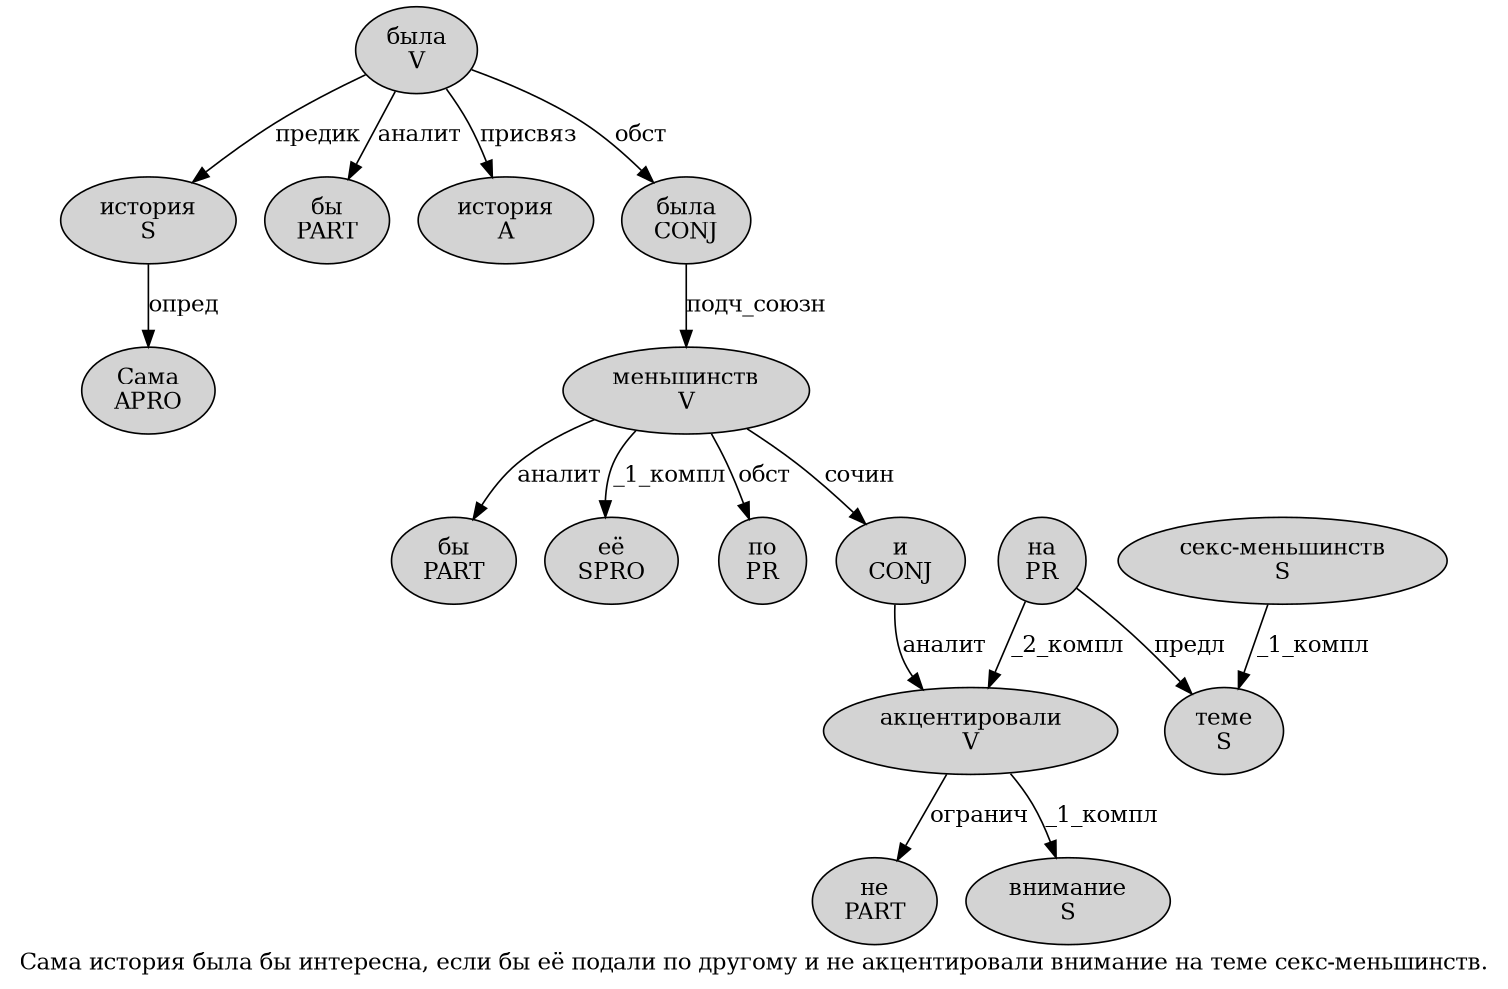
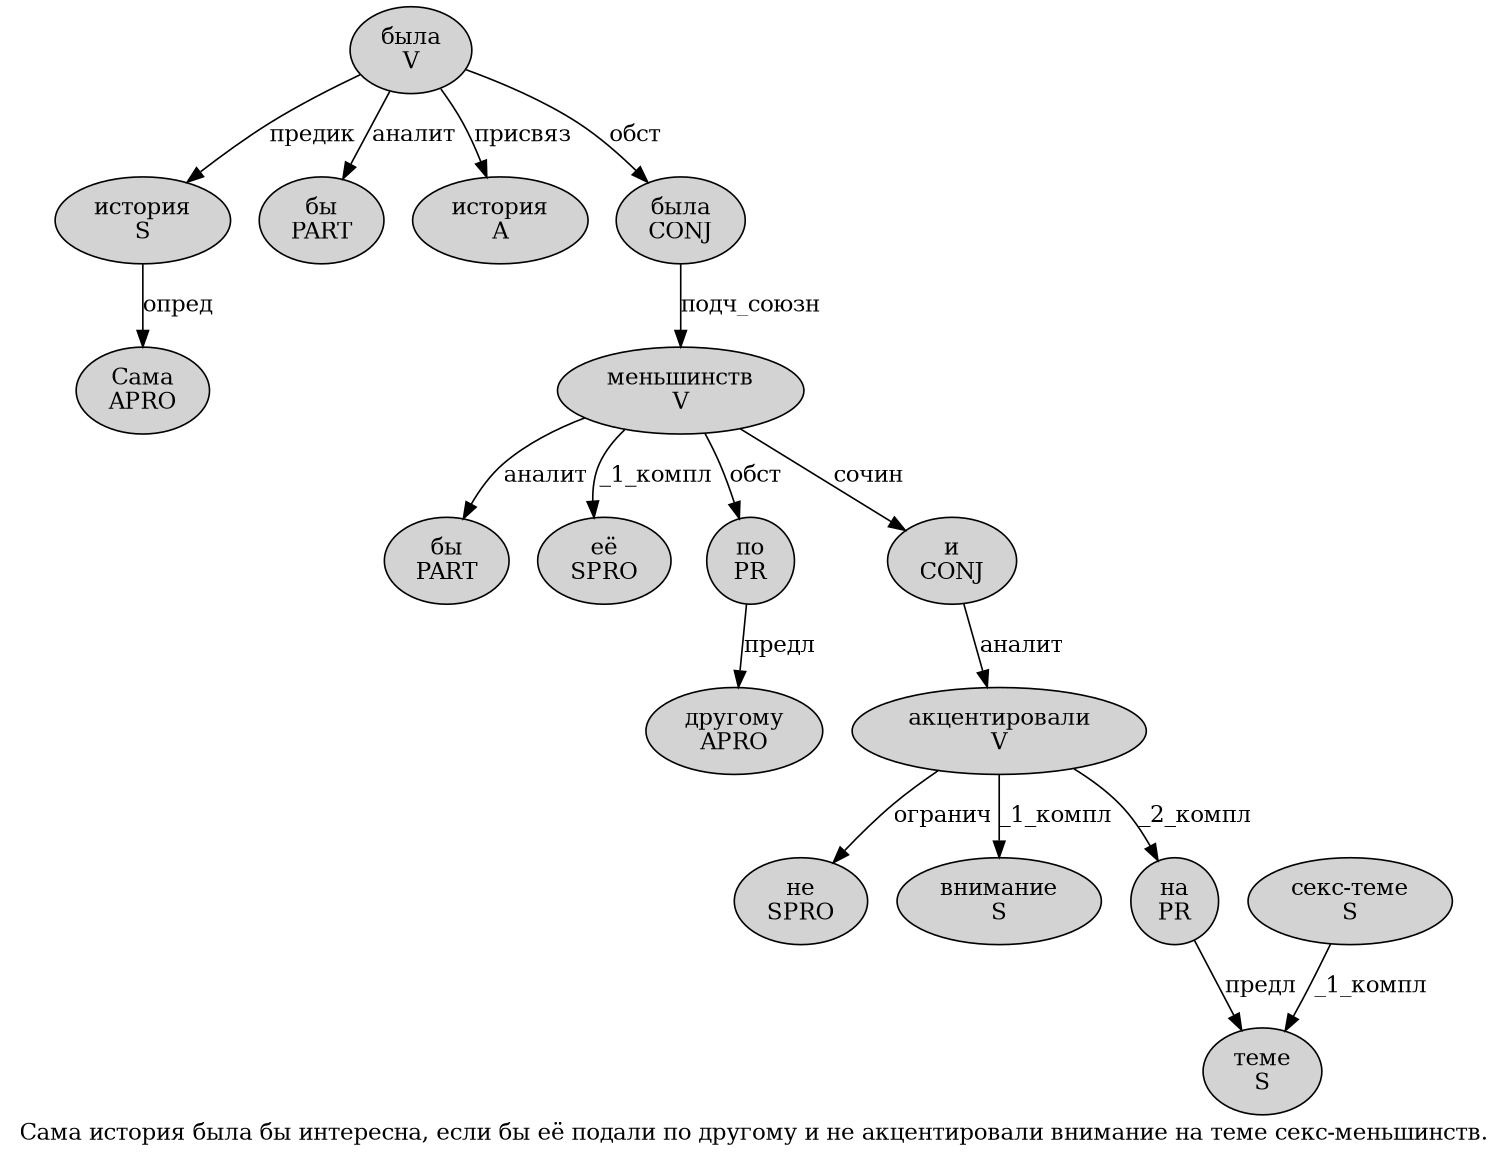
(1283, 561) -> (1350, 901)
(1010, 637) -> (1118, 802)
none -> (734, 731)
(875, 901) -> (801, 901)
